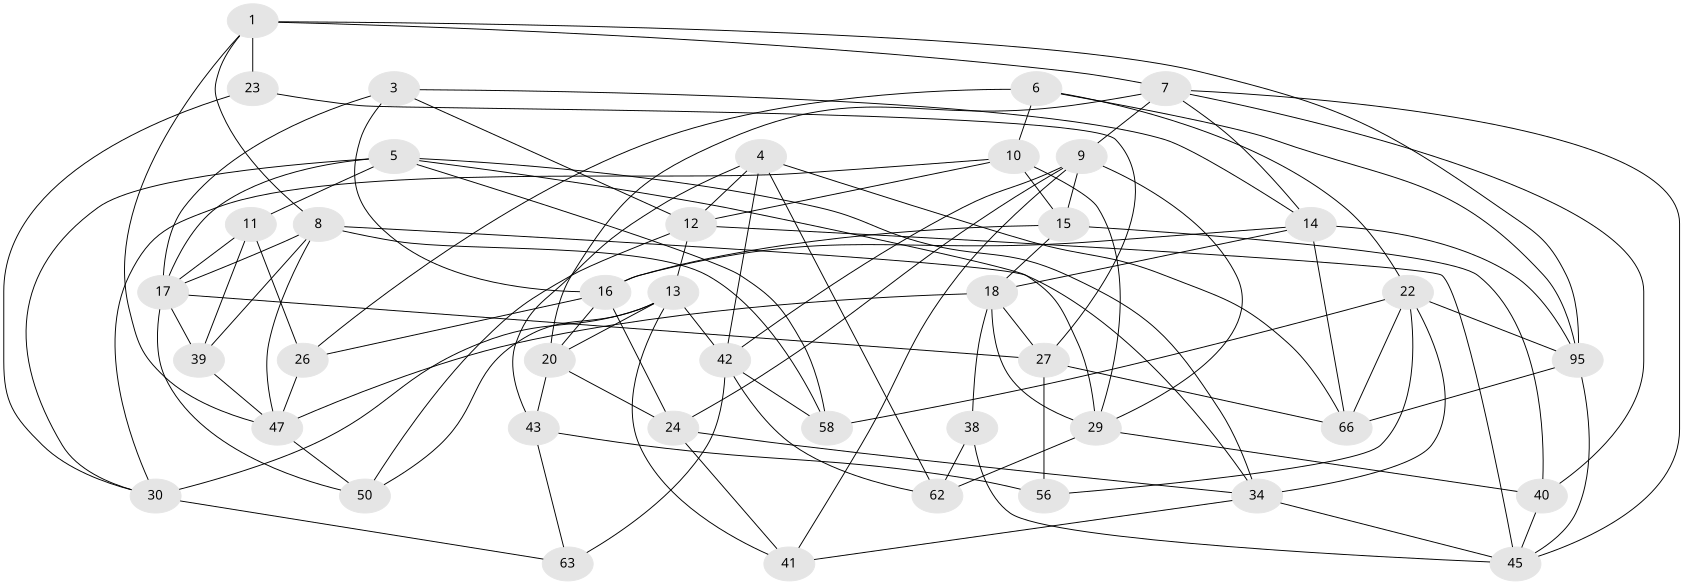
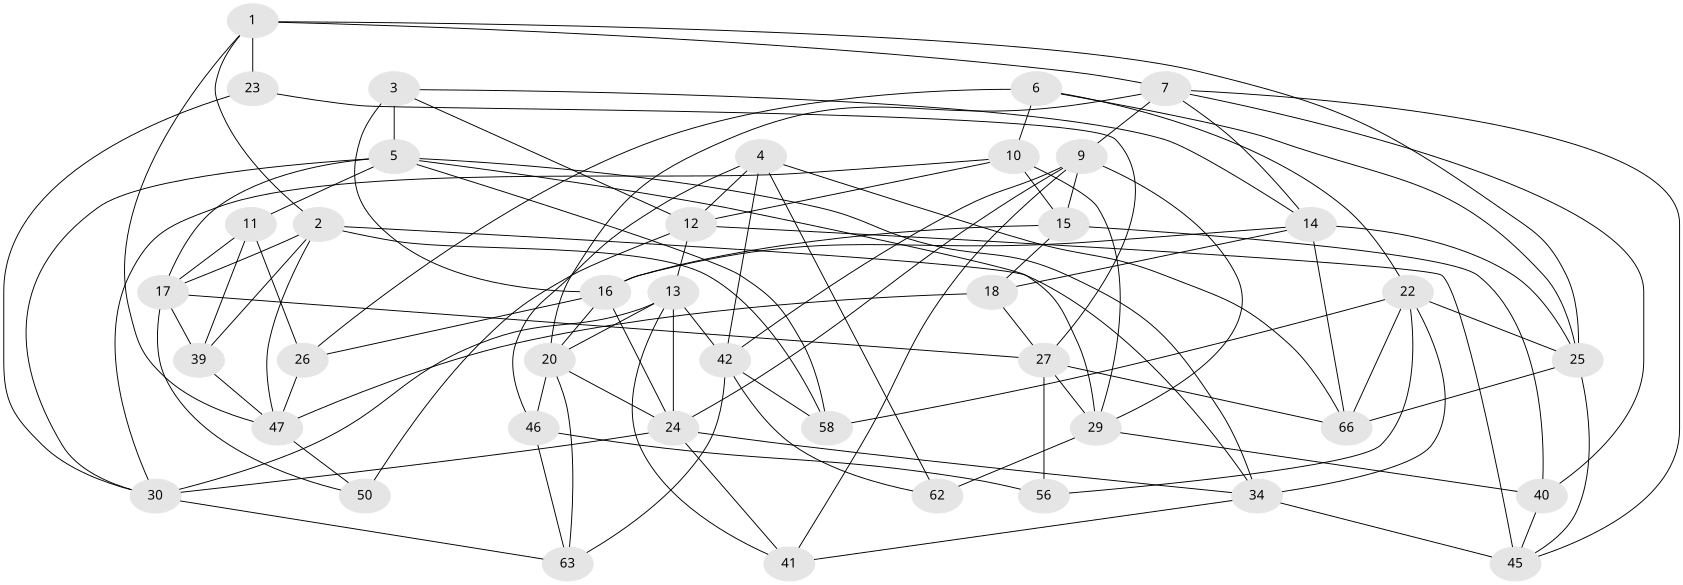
(239, 157) -> (394, 123)
(319, 224) -> (319, 224)
(496, 360) -> (673, 360)
(1578, 360) -> (1578, 360)
(1012, 380) -> (1070, 394)
(534, 428) -> (534, 428)
(972, 428) -> none
none -> (572, 461)
none -> (415, 465)
